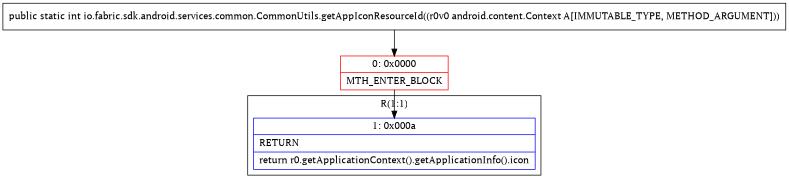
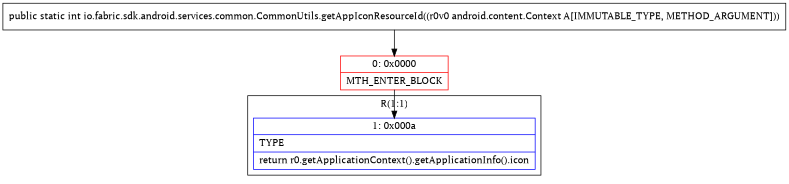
(280, 143) -> (272, 143)
